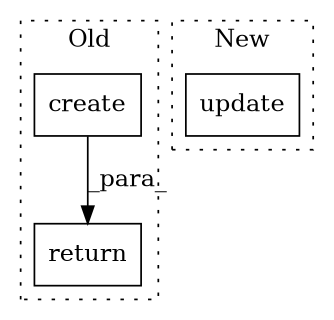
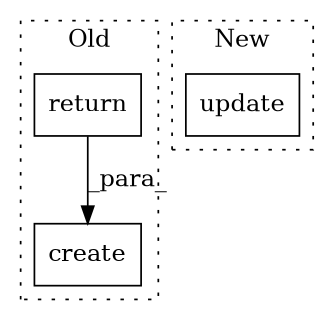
(88, 171) -> (88, 171)
